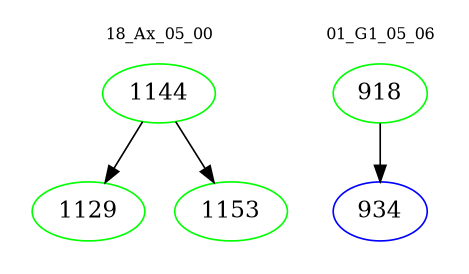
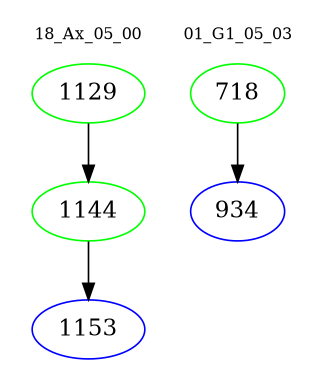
(381, 35) -> (238, 35)
(380, 93) -> (238, 93)
(128, 145) -> (88, 144)
(231, 211) -> (88, 329)
